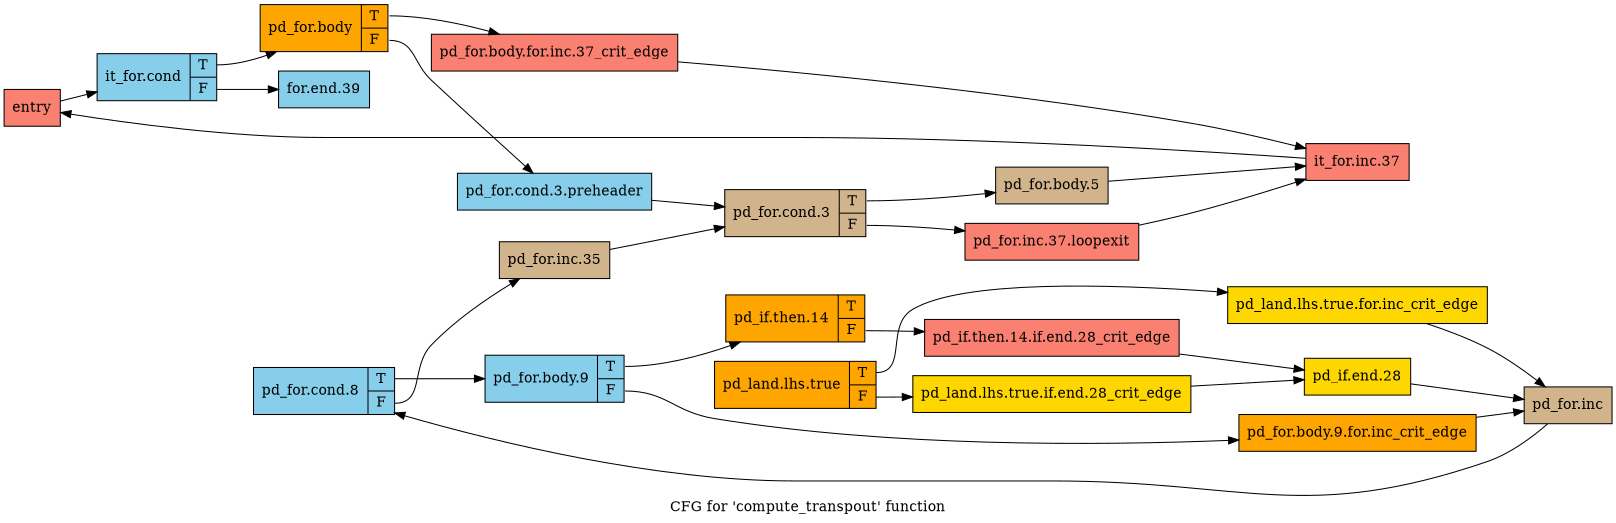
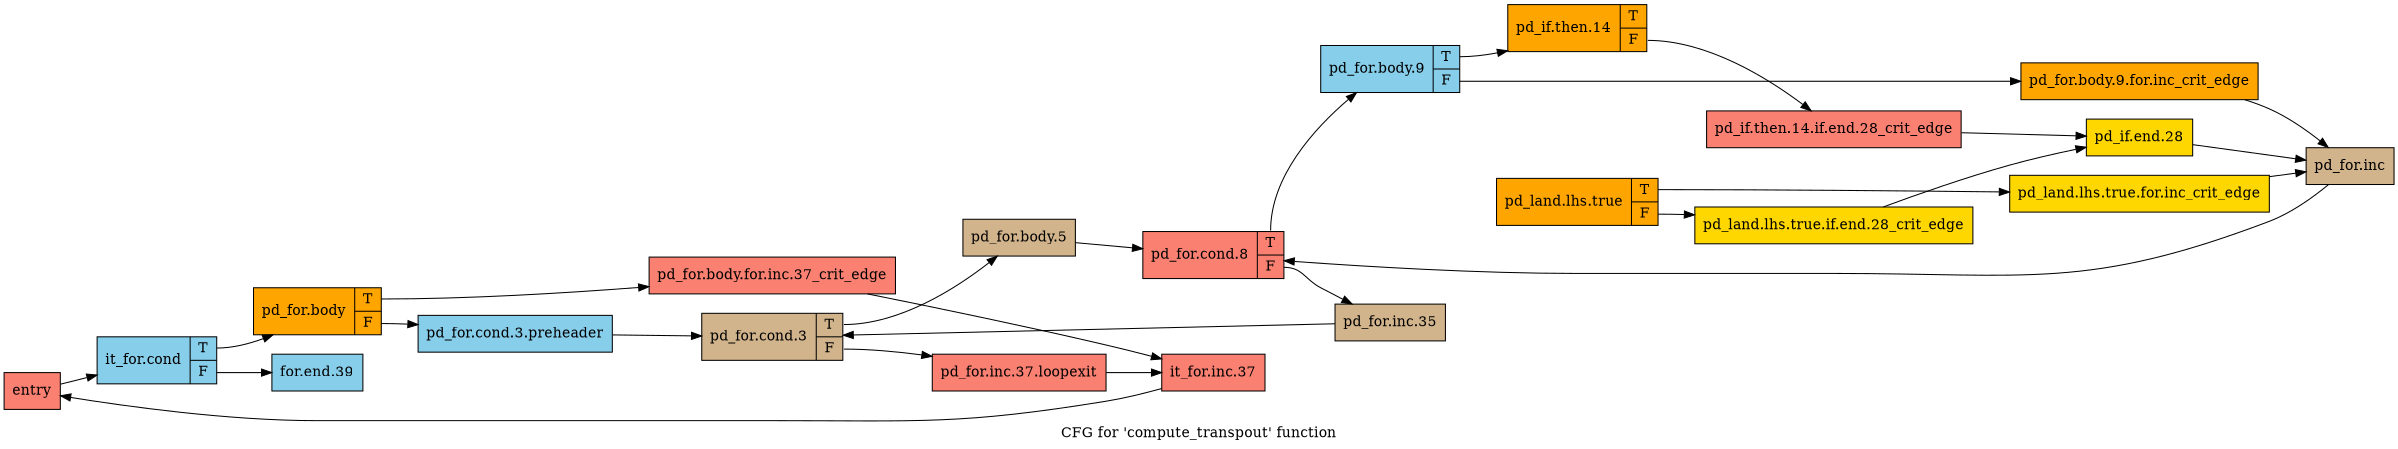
(1202, 174) -> (1104, 245)
(324, 391) -> (1213, 255)
